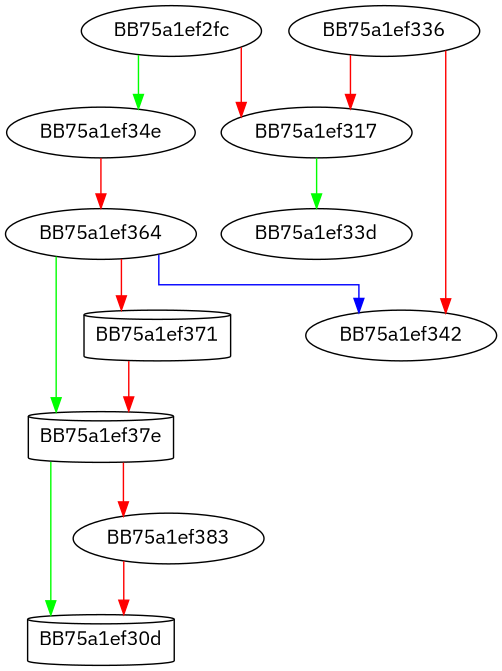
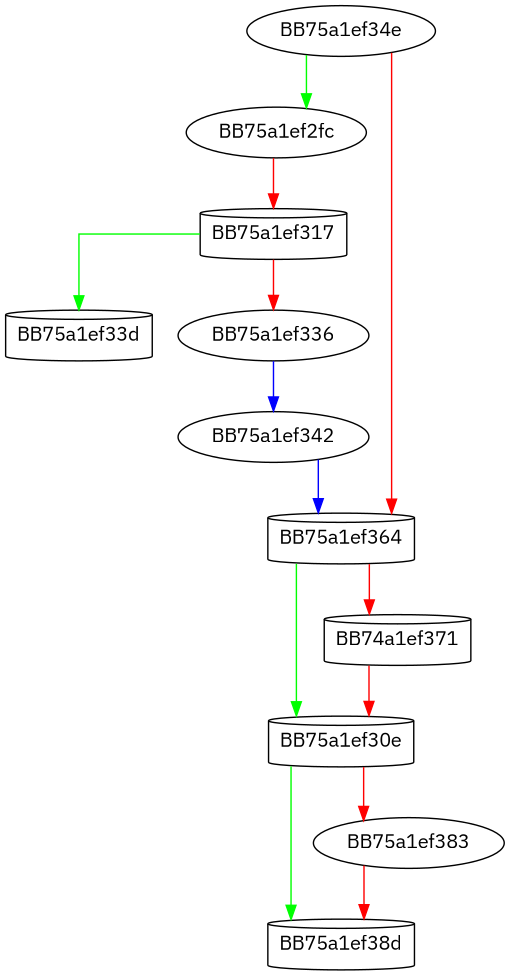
(138, 75) -> (306, 74)
(350, 75) -> (273, 278)
(317, 133) -> (273, 234)
(446, 175) -> (273, 379)
(101, 234) -> (341, 539)
(317, 234) -> (79, 336)
(251, 285) -> (318, 479)
(157, 336) -> (398, 640)
(101, 437) -> (341, 742)
(101, 640) -> (341, 945)
